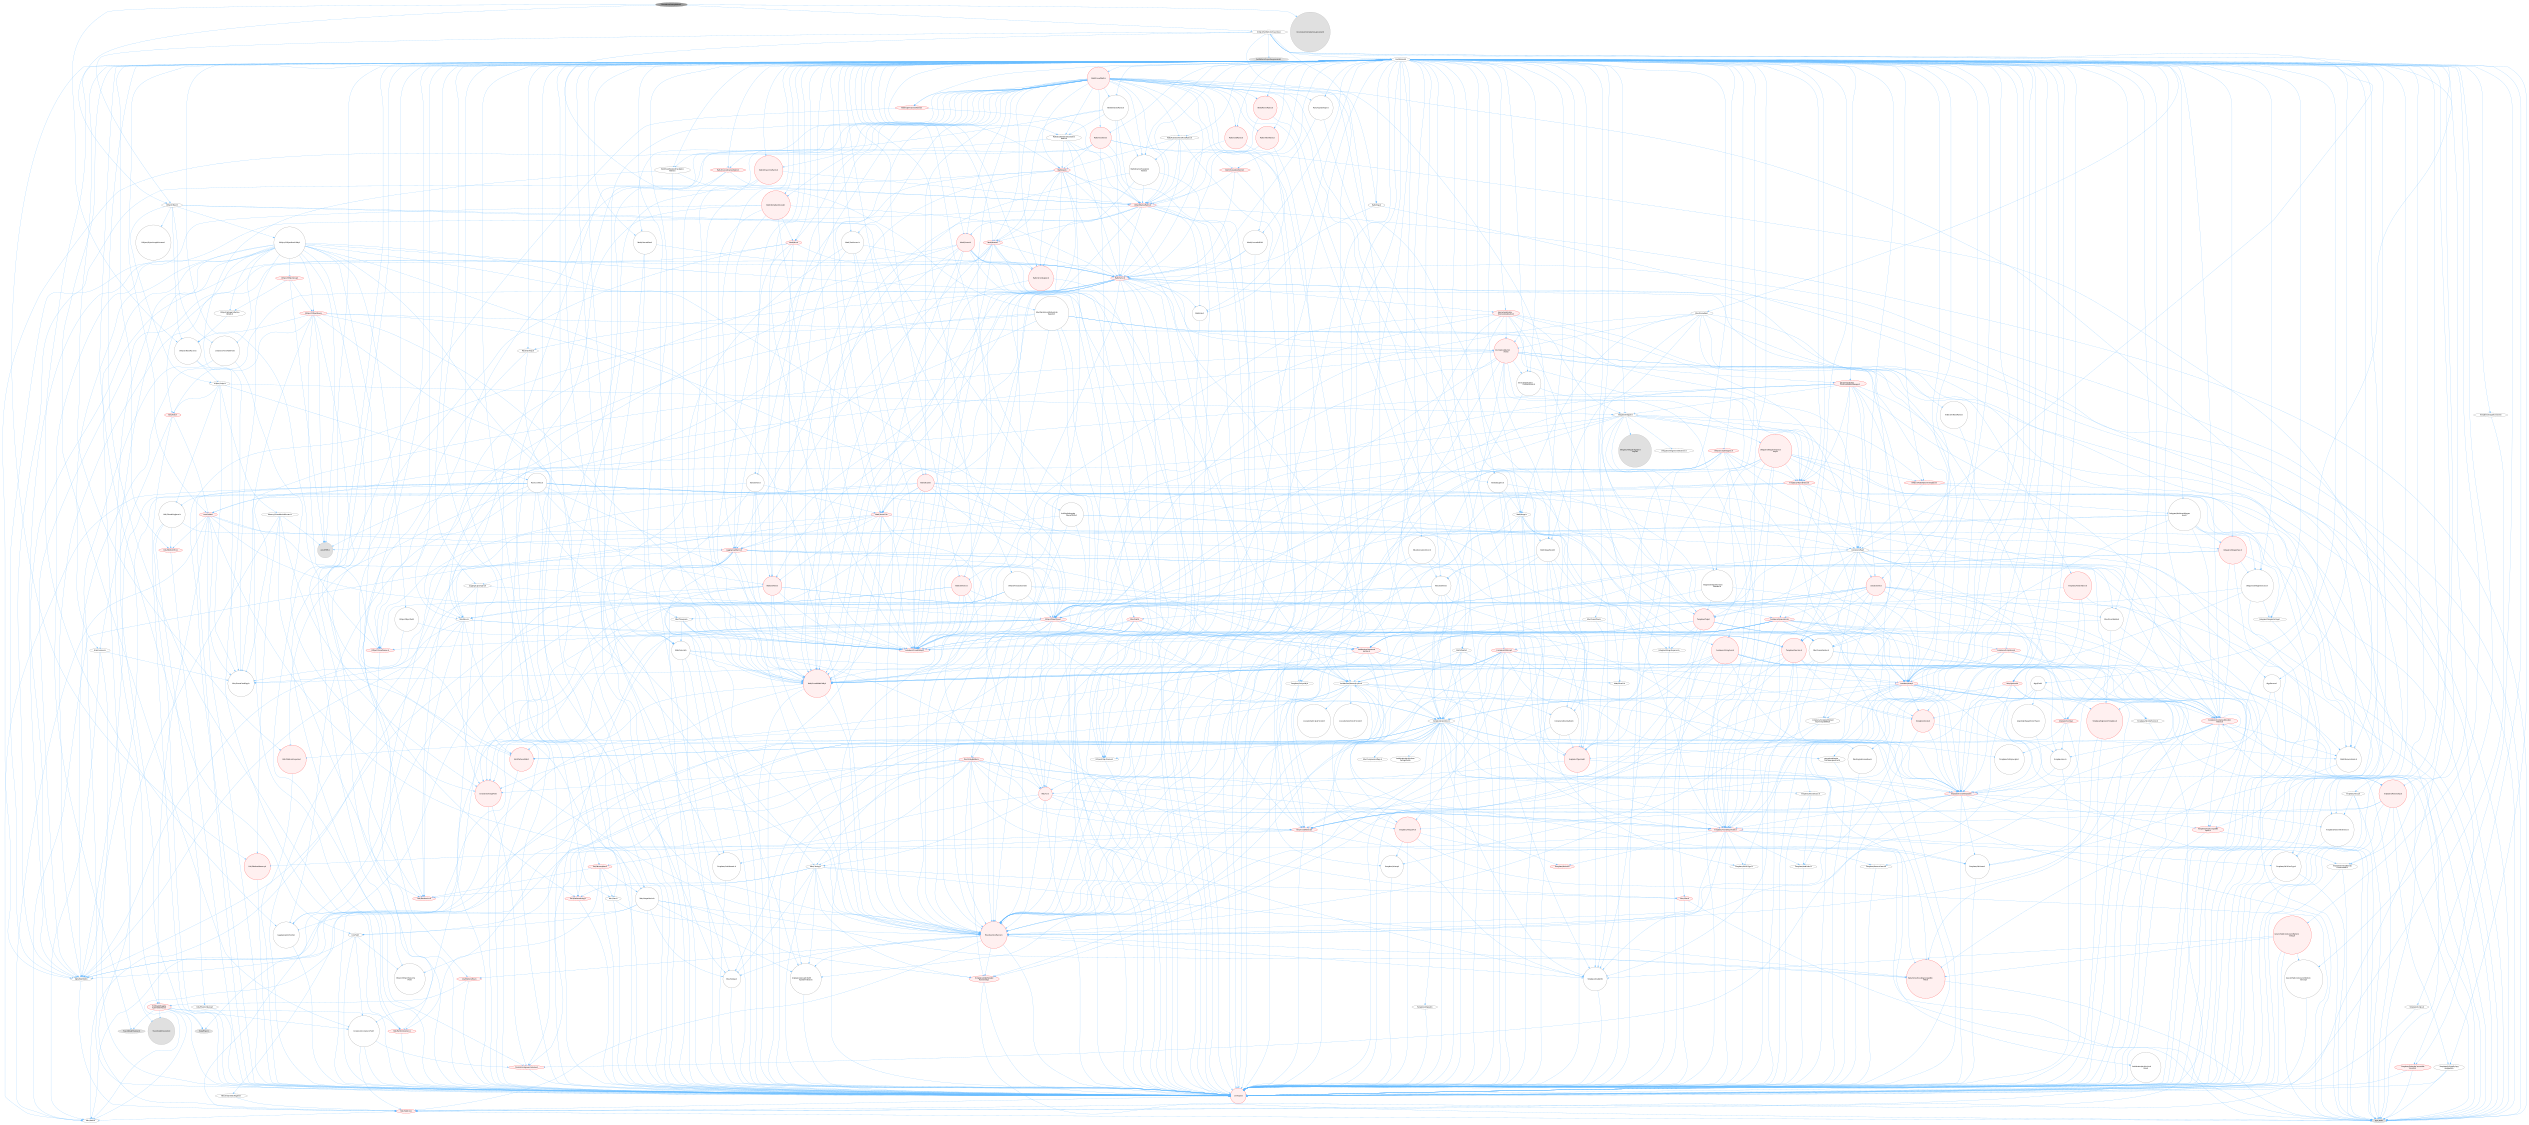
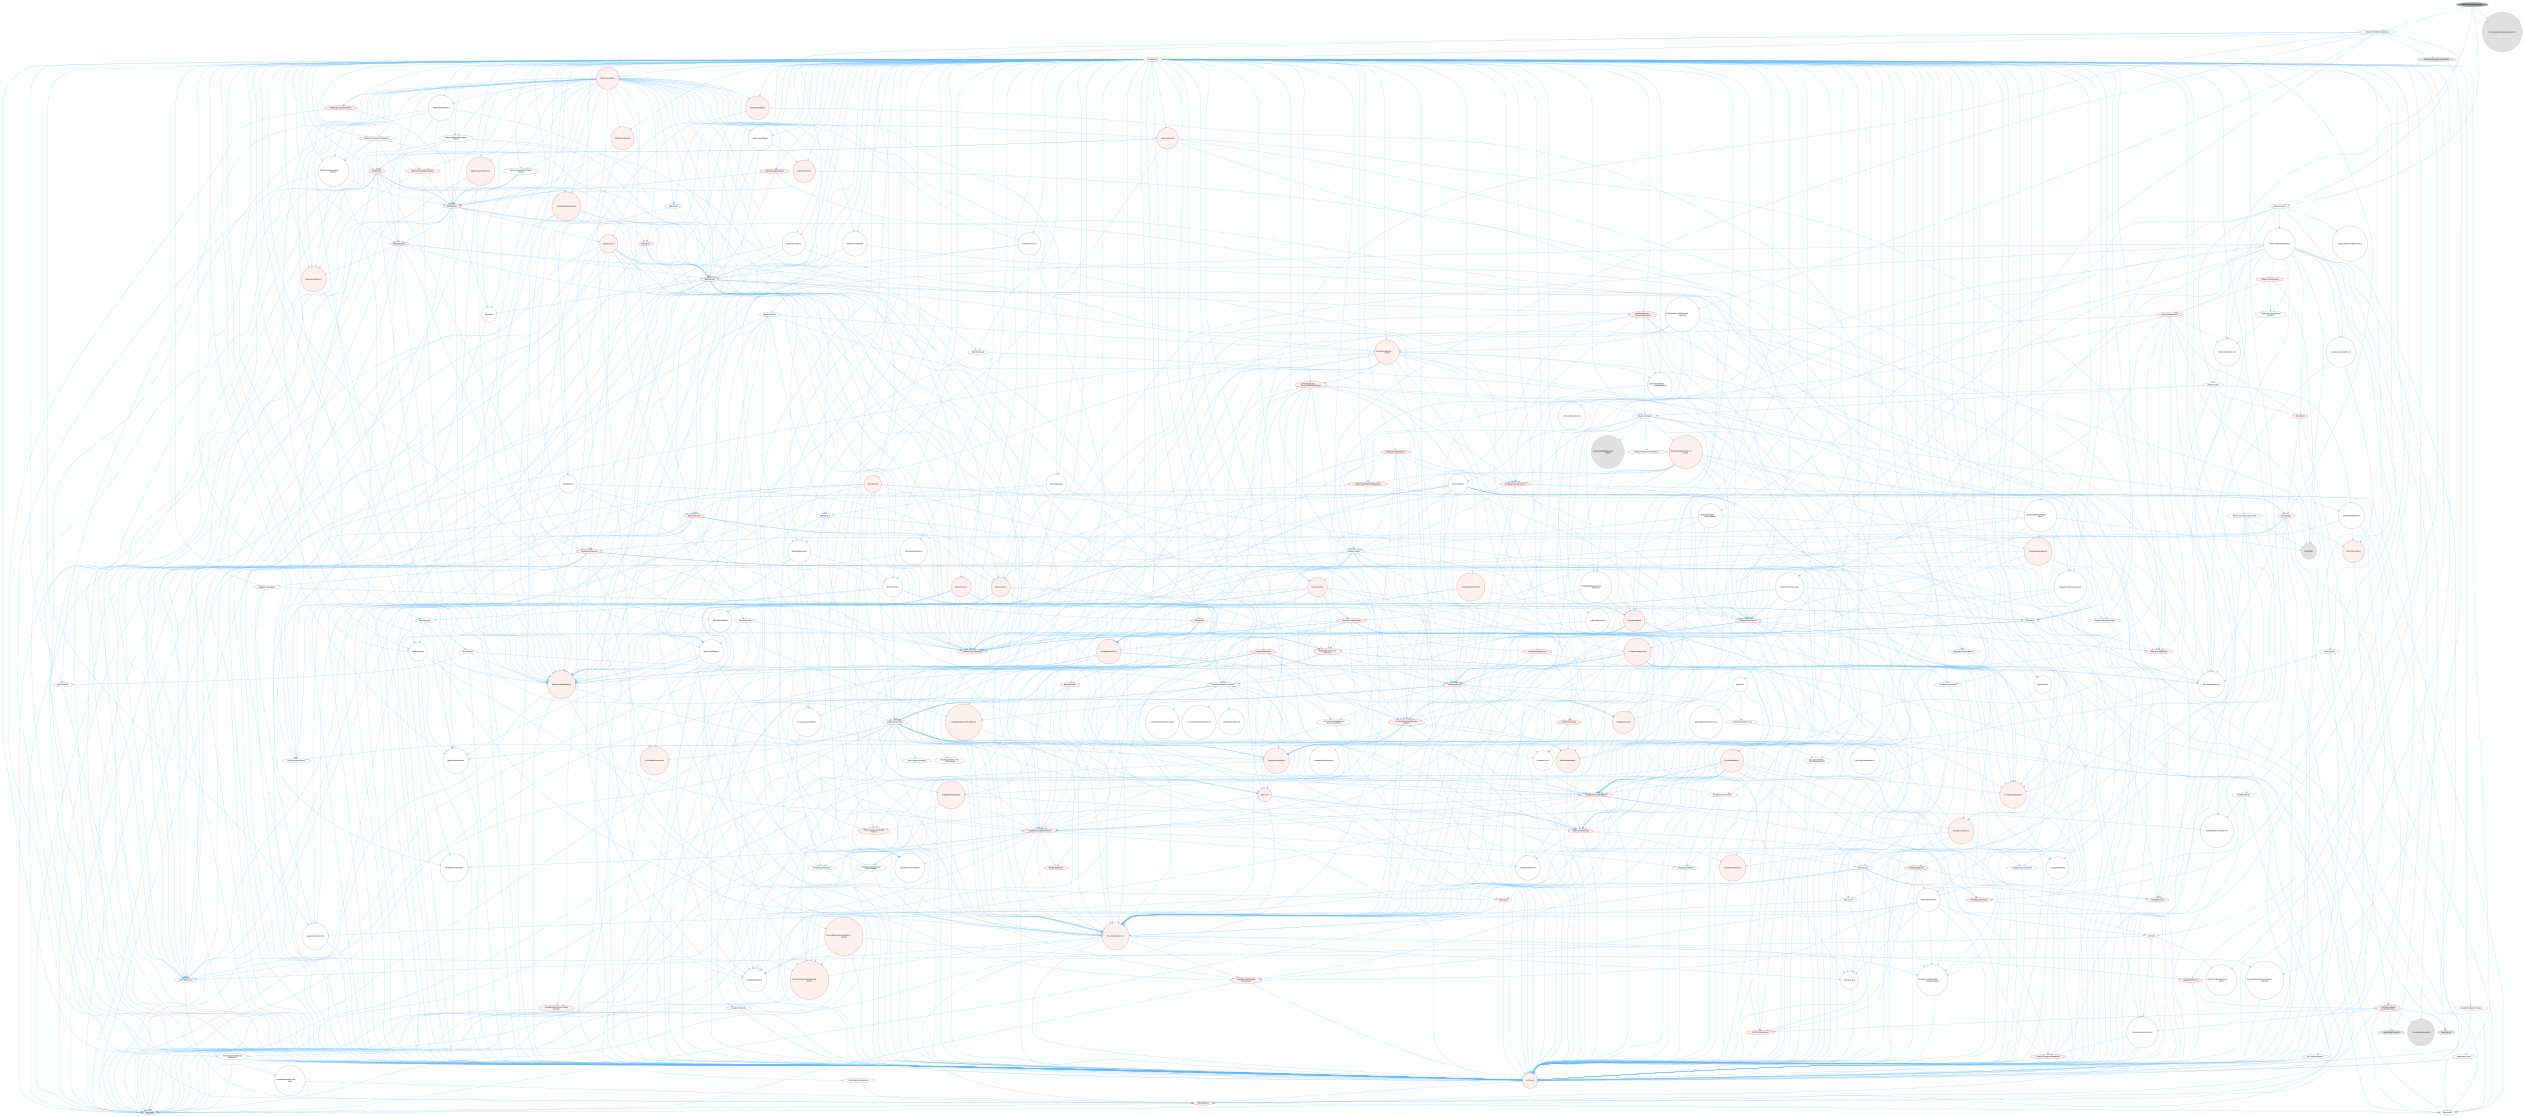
(1209, 89) -> (786, 152)
(1142, 205) -> (452, 206)
(171, 550) -> (2353, 551)
none -> (1232, 722)
(971, 759) -> (1732, 761)
(533, 944) -> (1881, 989)
